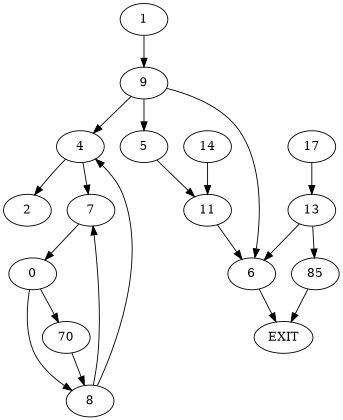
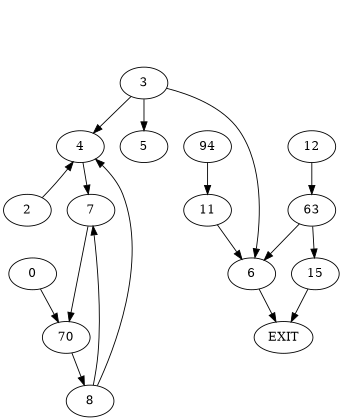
(144, 19) -> none
(144, 83) -> (144, 83)
(208, 147) -> (208, 147)
(312, 147) -> (312, 147)
(52, 173) -> (55, 184)
(173, 175) -> none
(312, 210) -> (312, 210)
(65, 239) -> (79, 269)
(315, 274) -> (315, 274)
(31, 344) -> none
